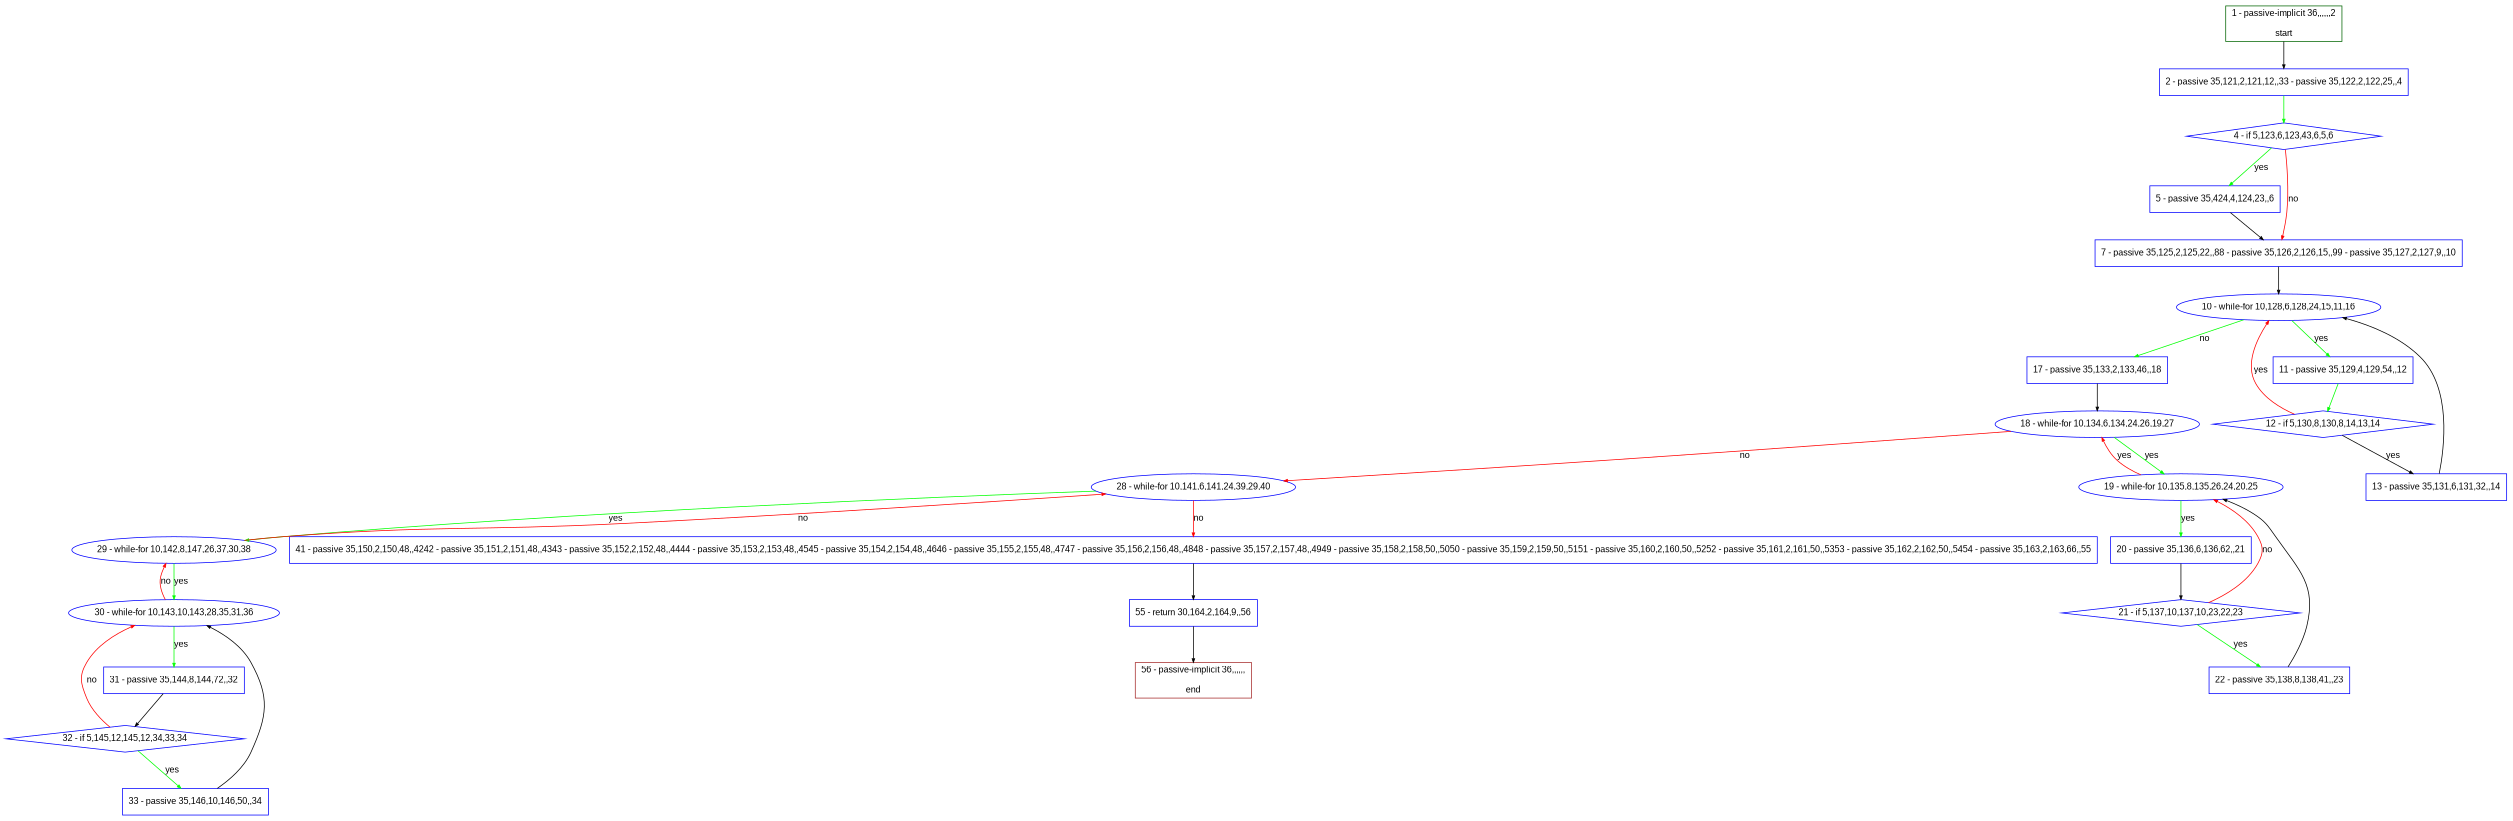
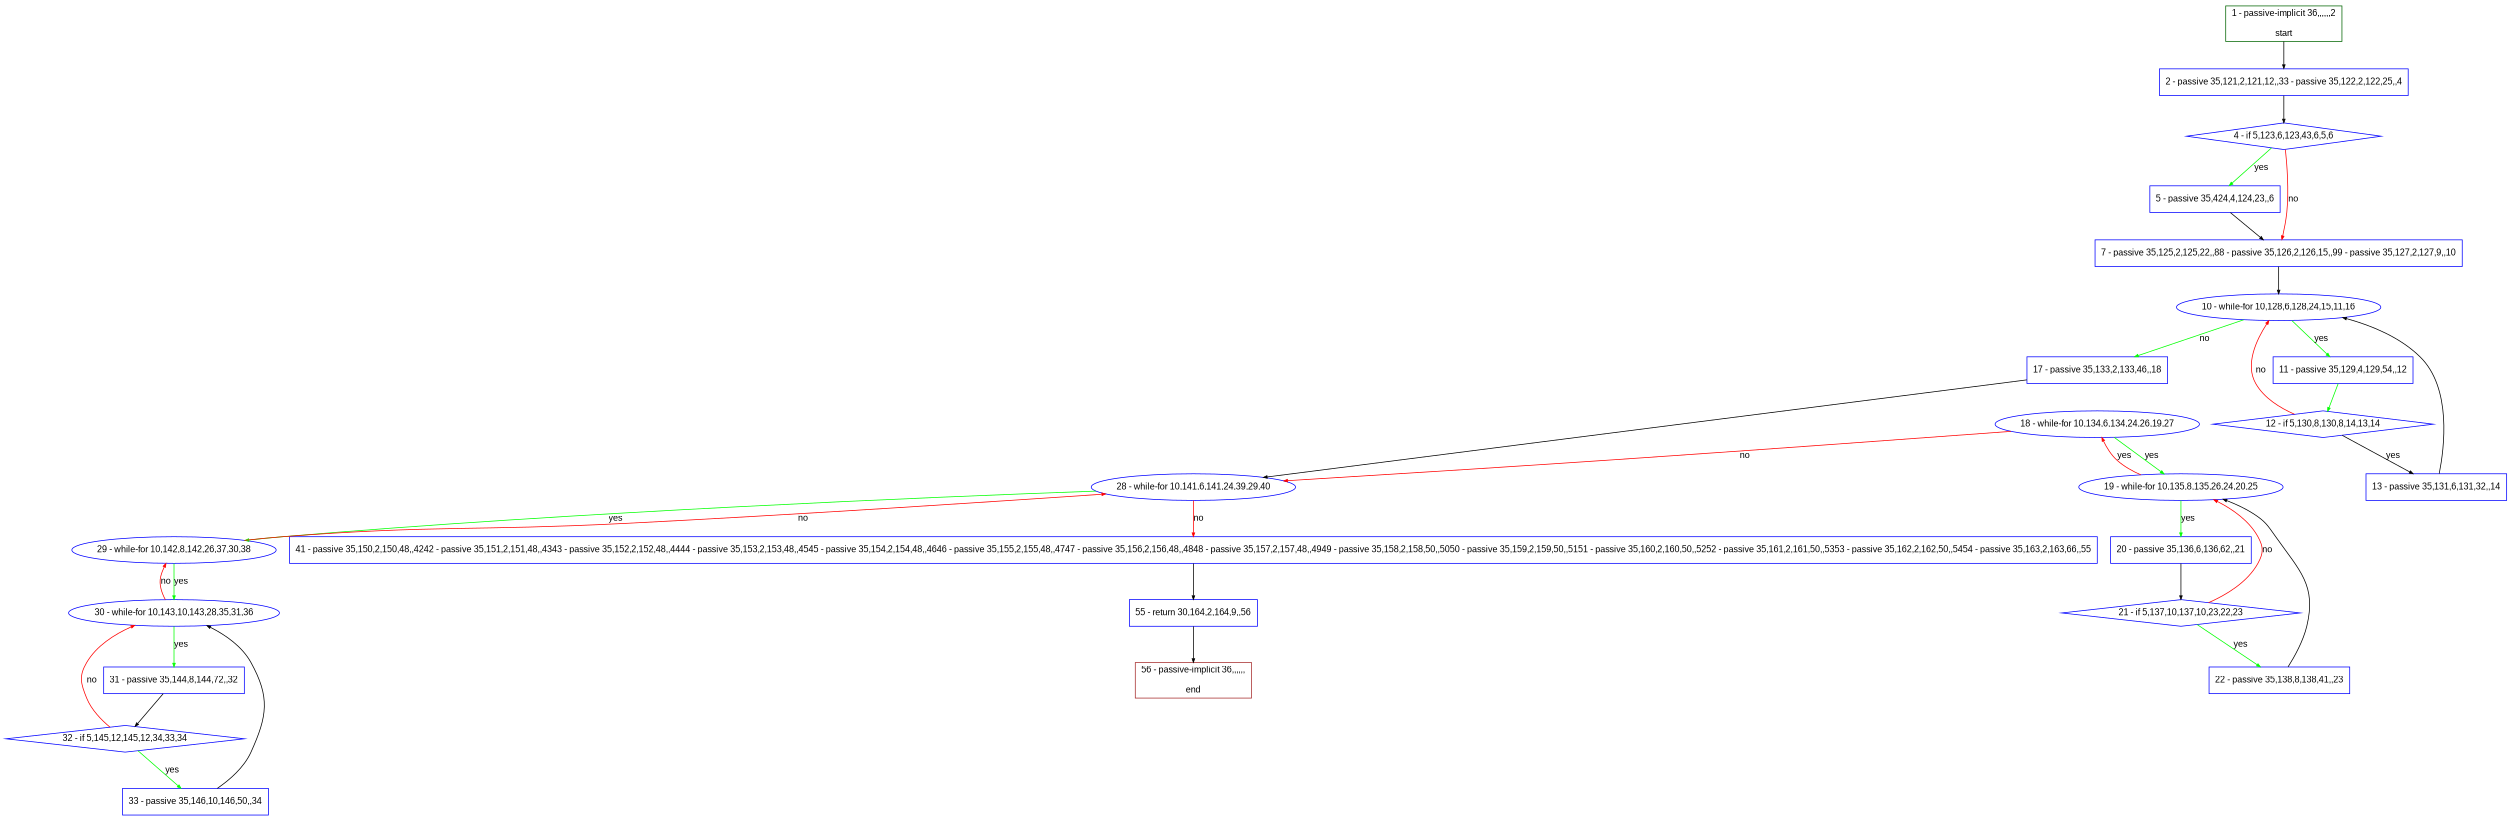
(2284, 107) -> (2284, 107)
(2261, 370) -> (2261, 370)
(2097, 395) -> (1647, 428)
(174, 550) -> (174, 550)
